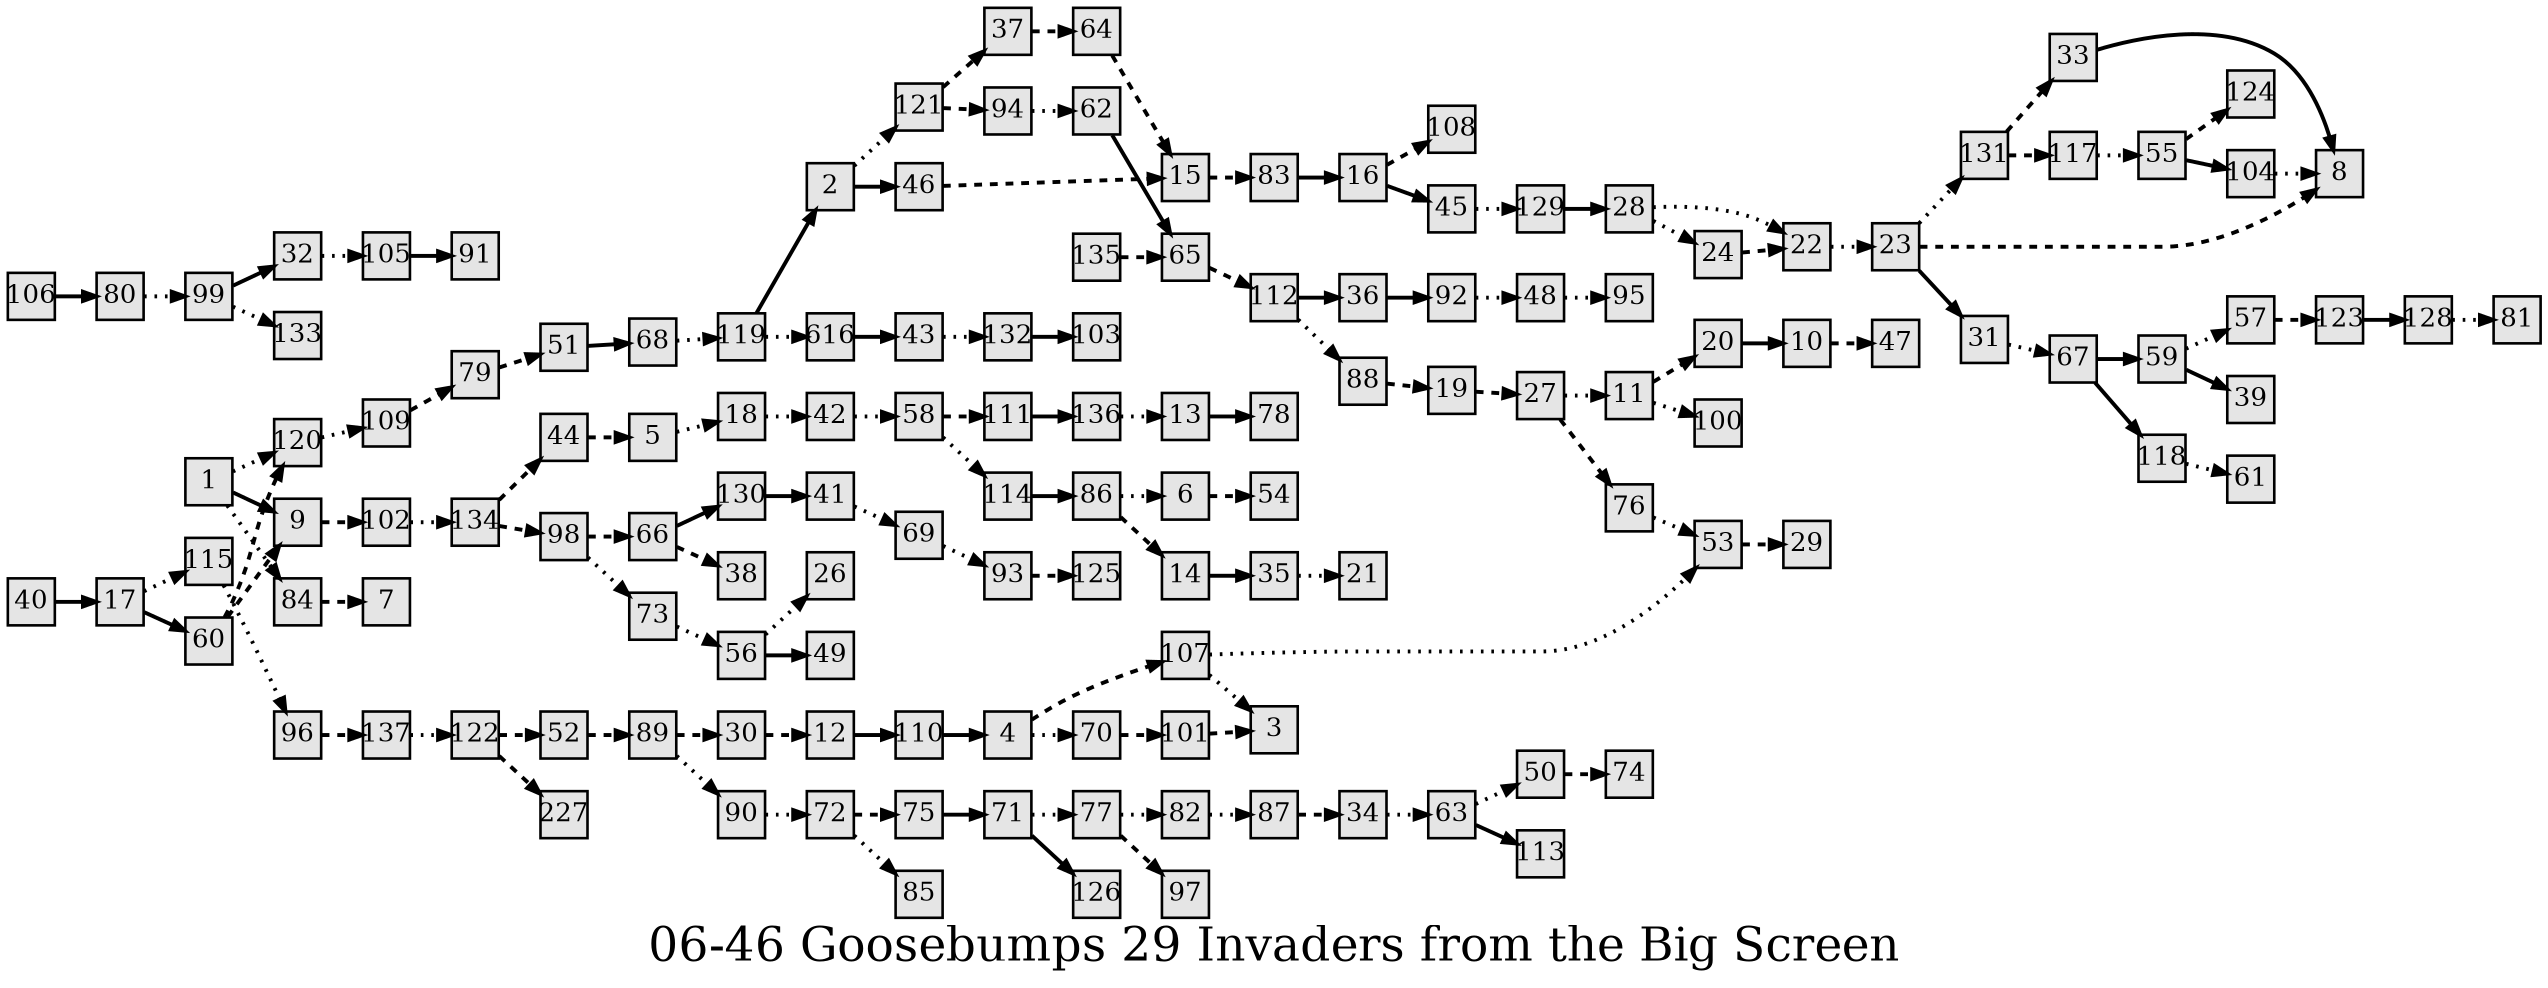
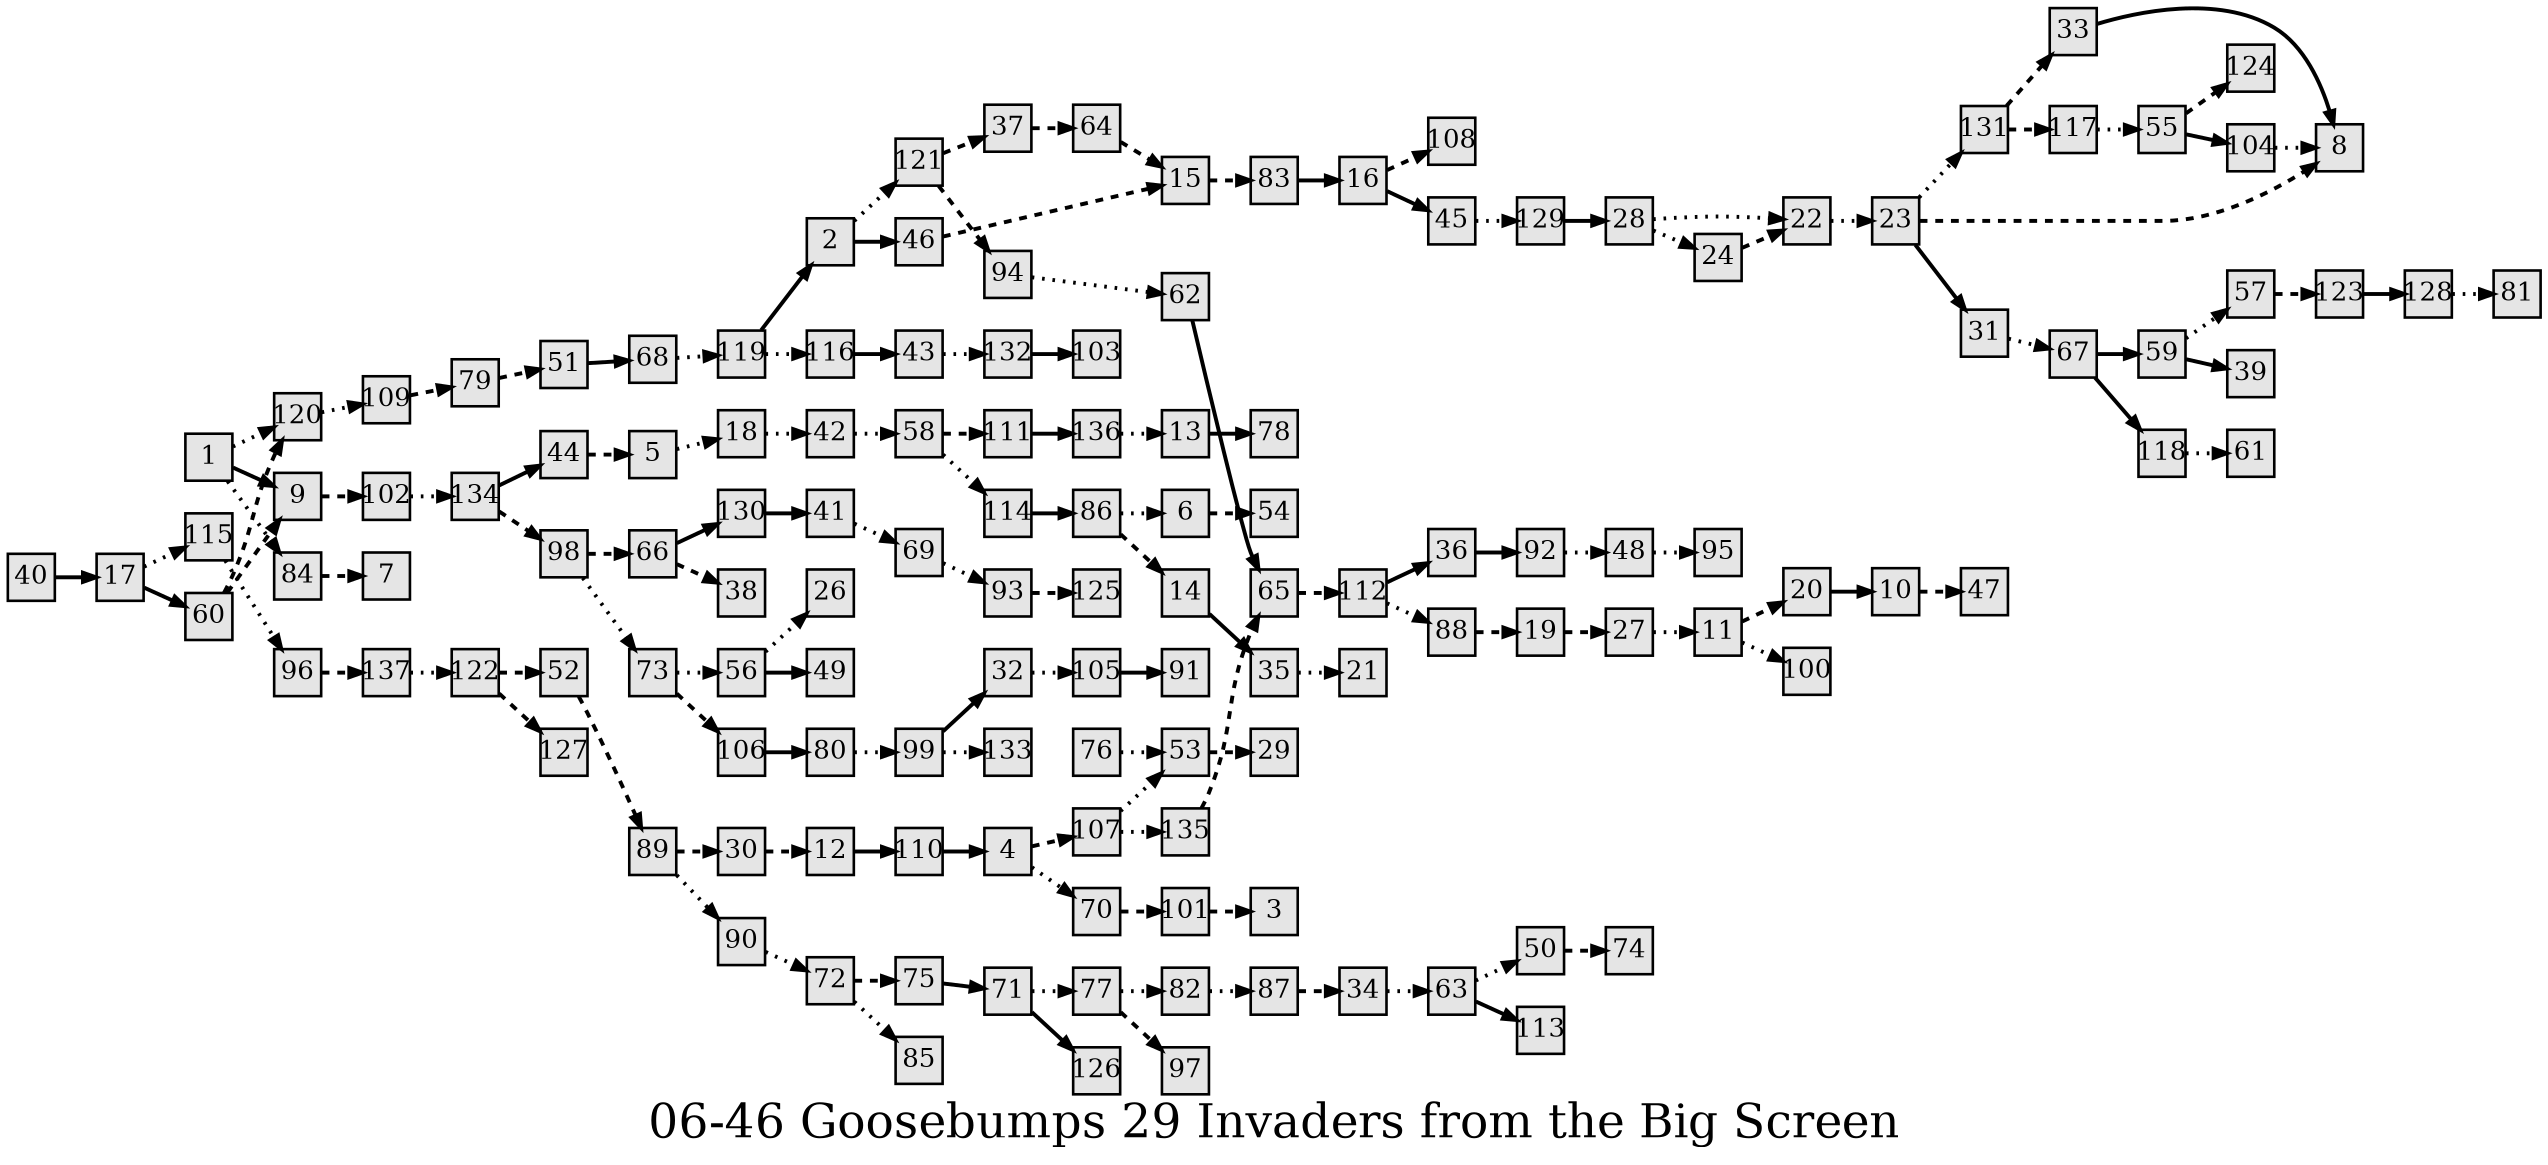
(830, 337) -> (830, 354)
(1581, 447) -> none
(515, 485) -> (514, 478)
(1225, 688) -> (1134, 832)
none -> (692, 708)
(564, 815) -> (564, 752)
